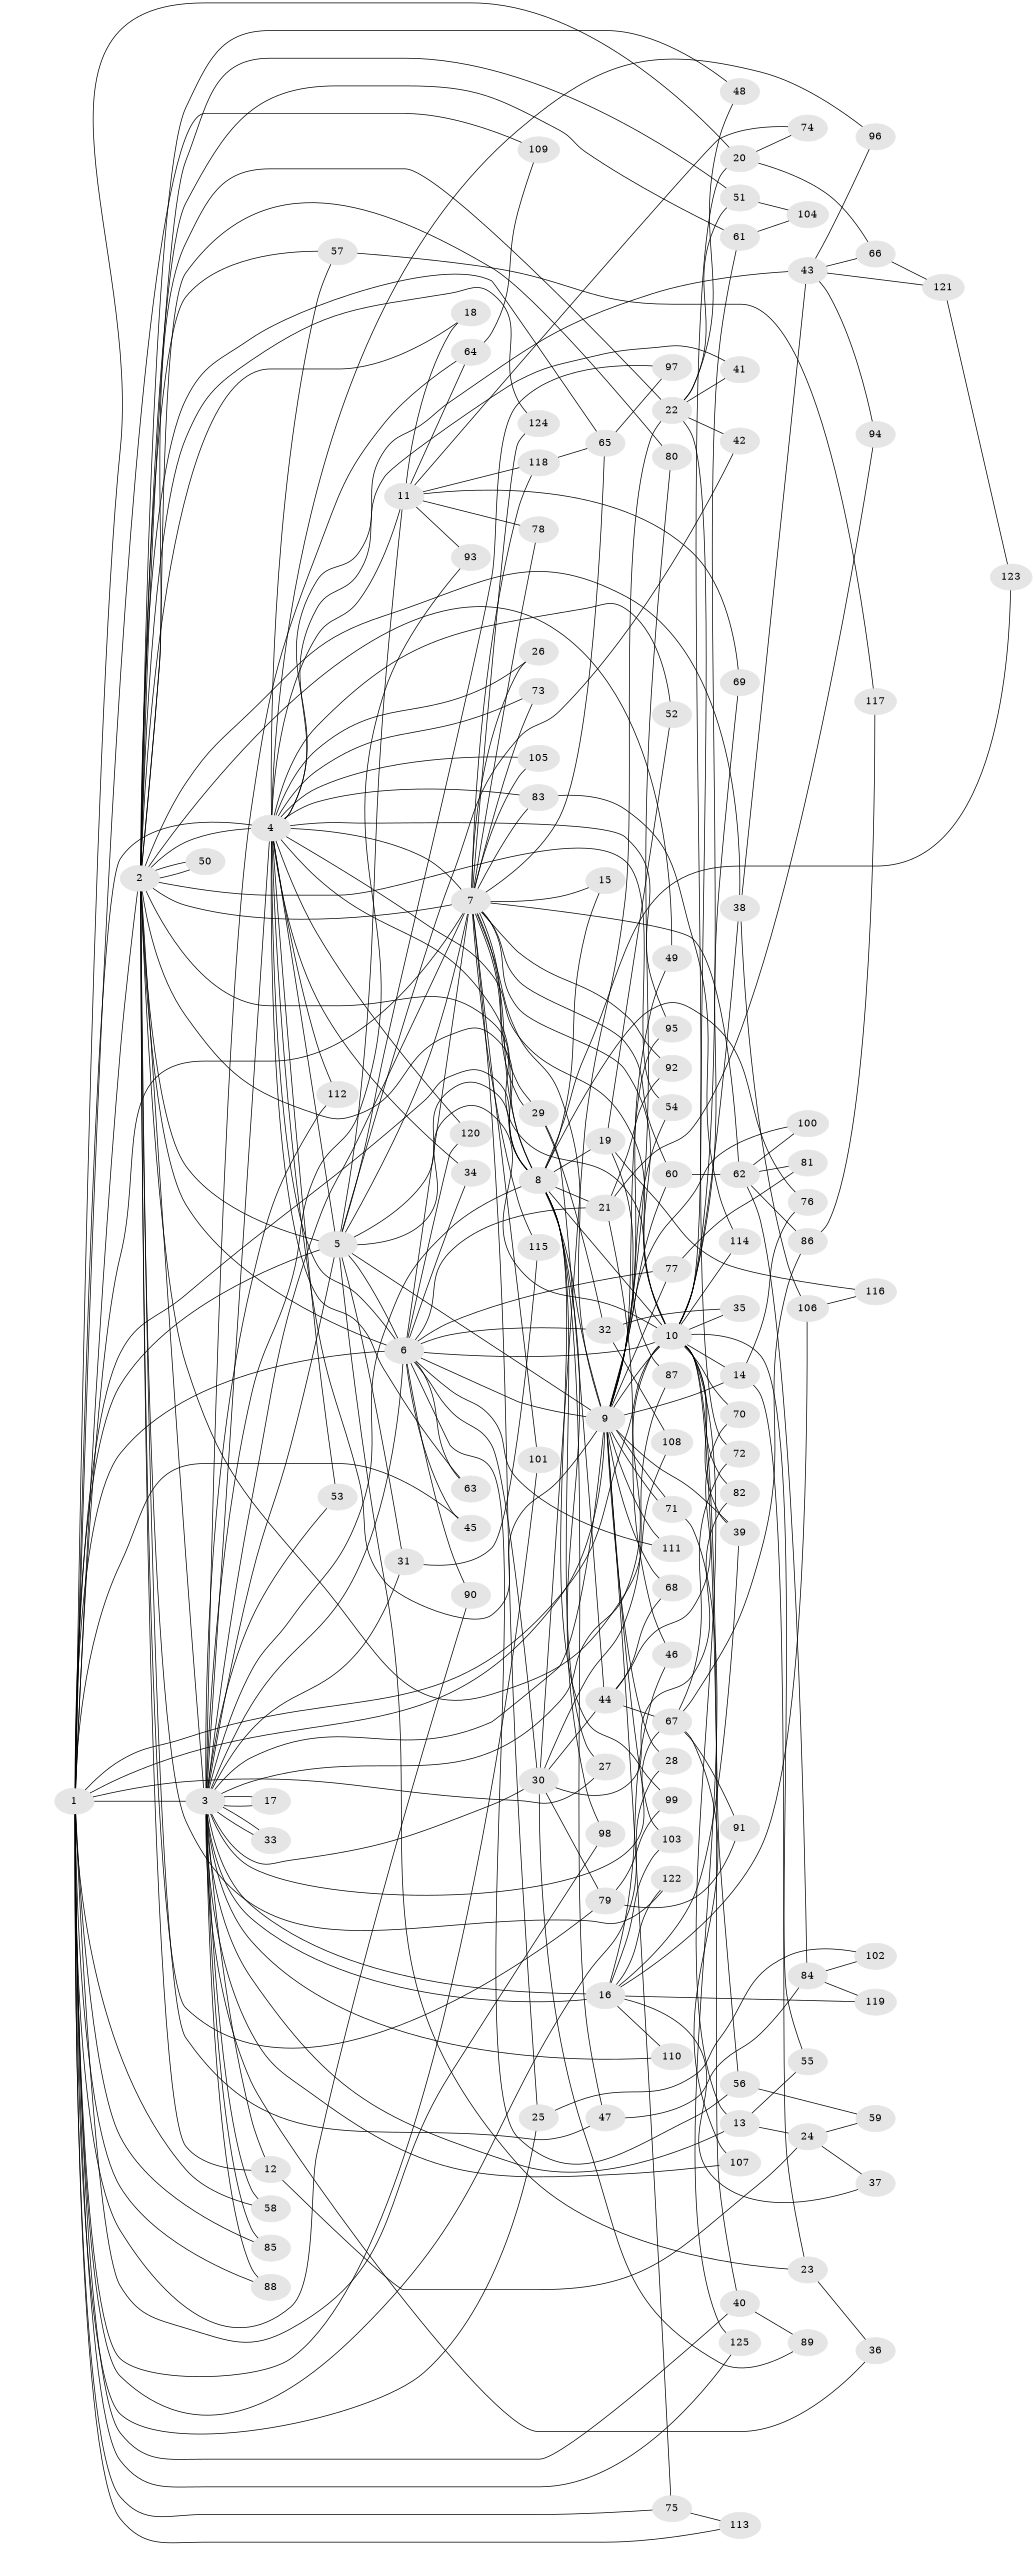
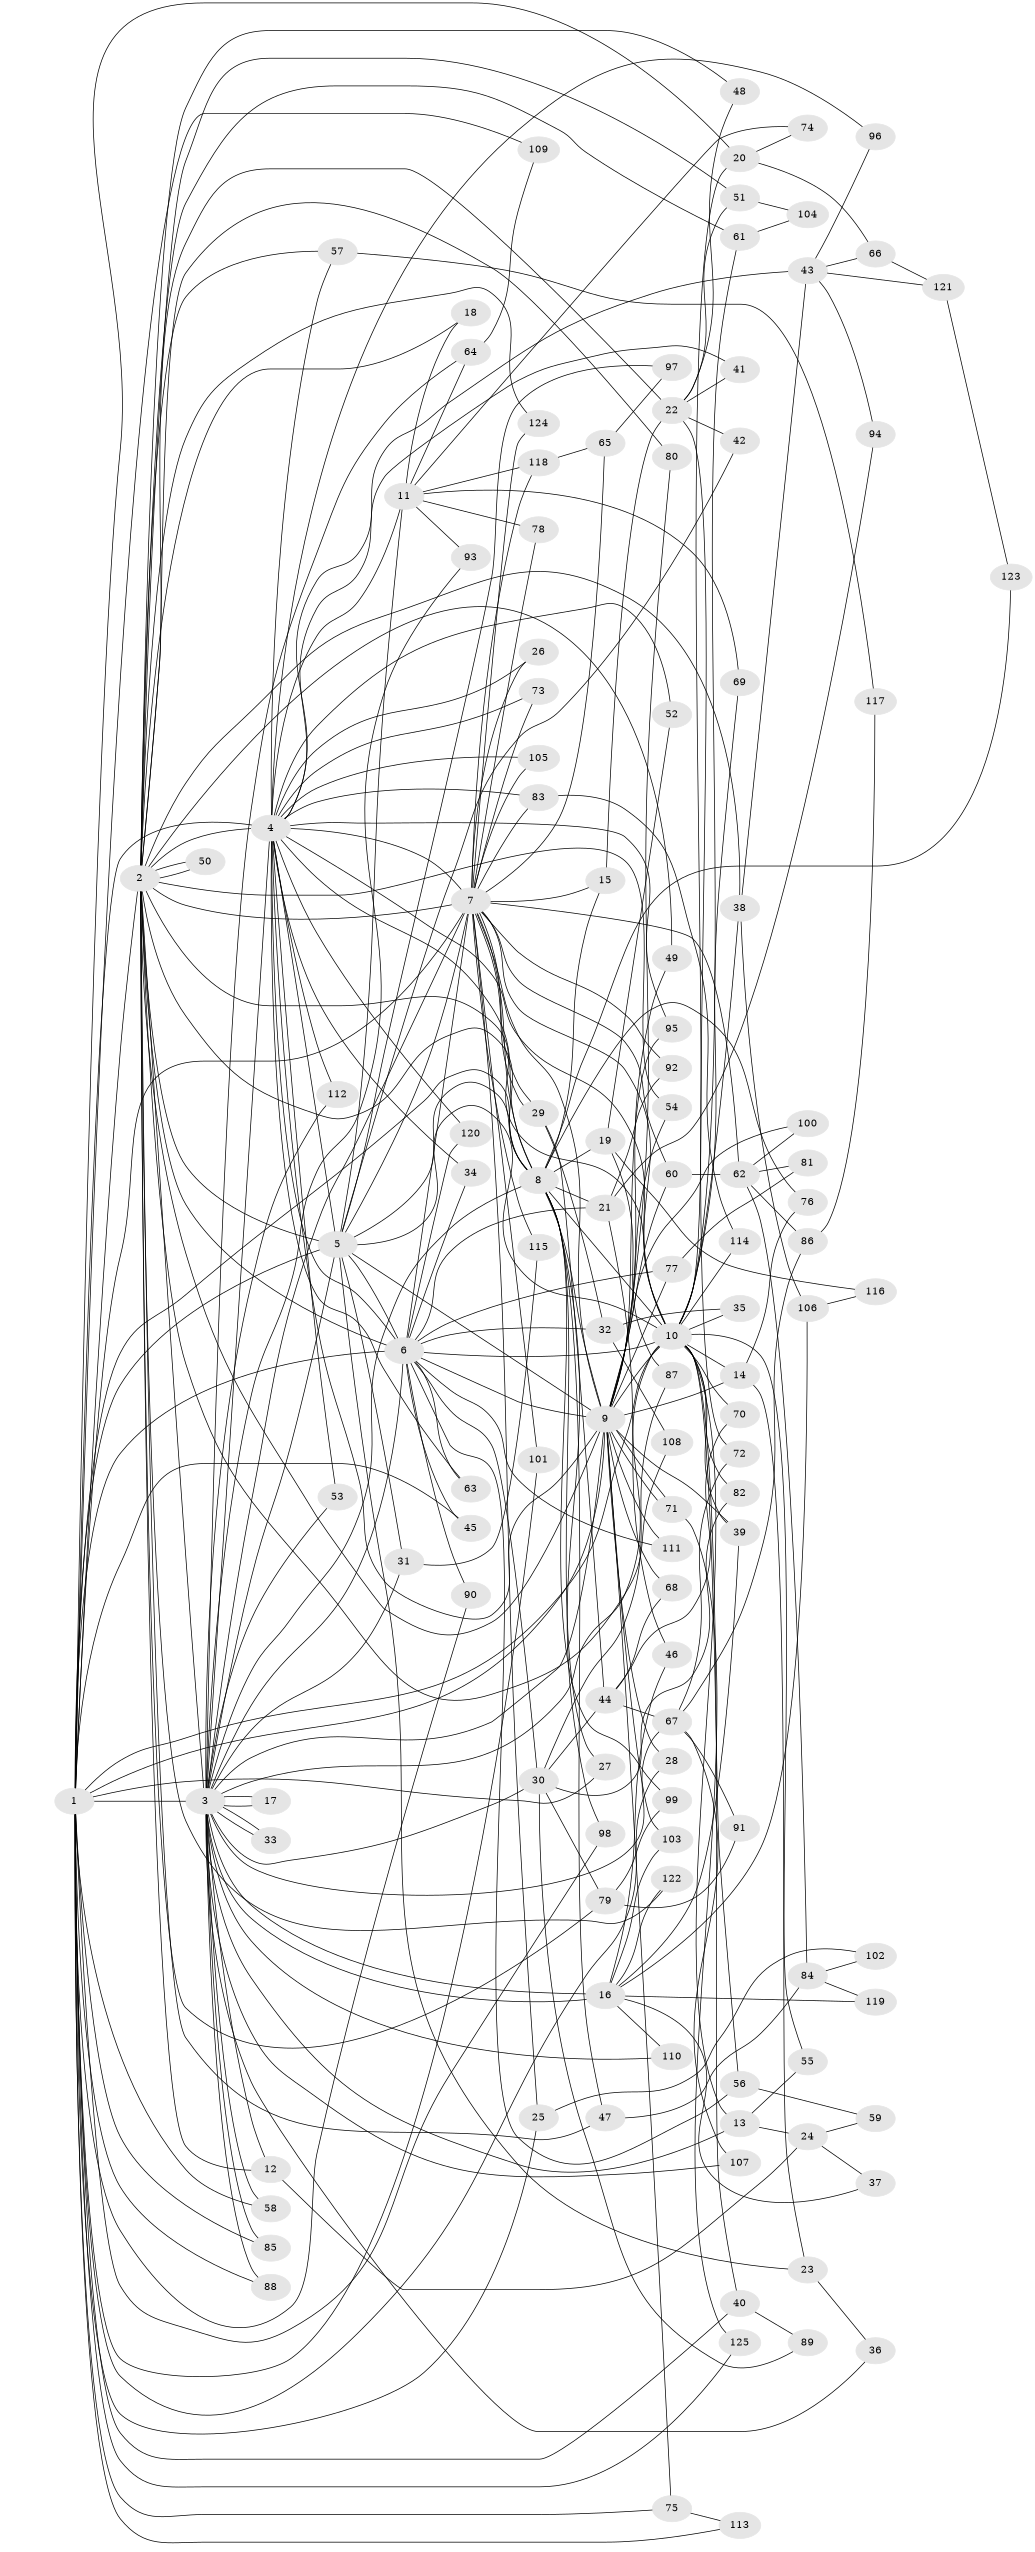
(201, 375) -> (276, 1451)
(585, 1125) -> (618, 653)
